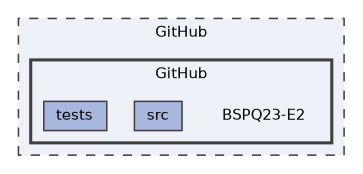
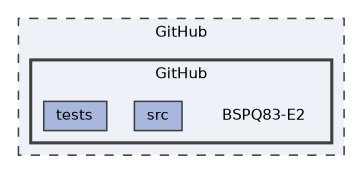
(264, 116) -> (264, 116)
